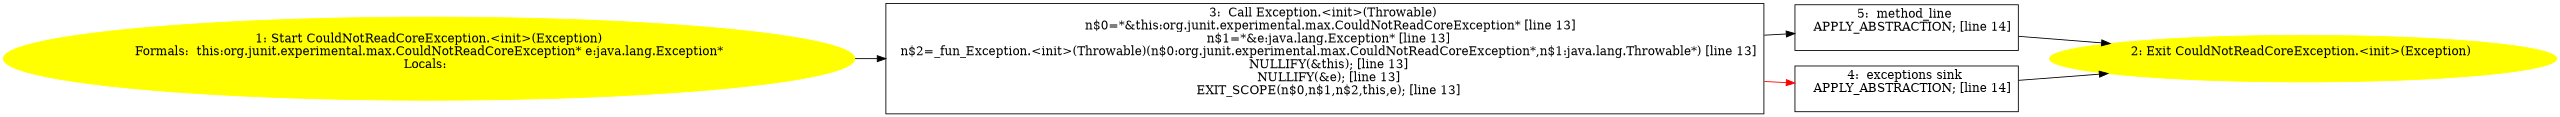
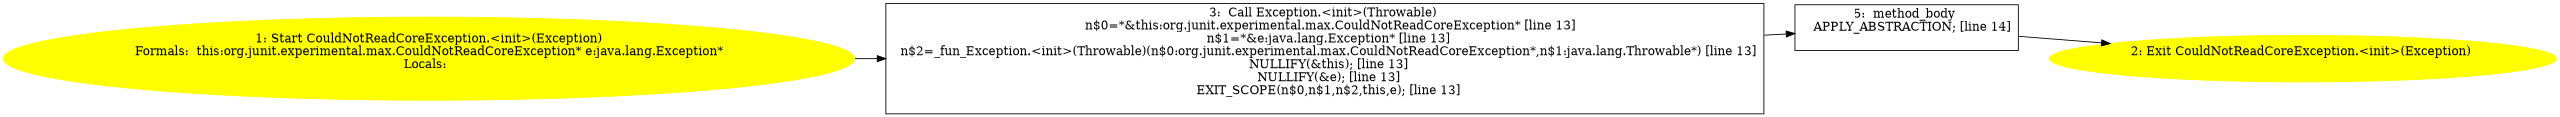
(1907, 28) -> (1907, 28)
(1907, 89) -> none
